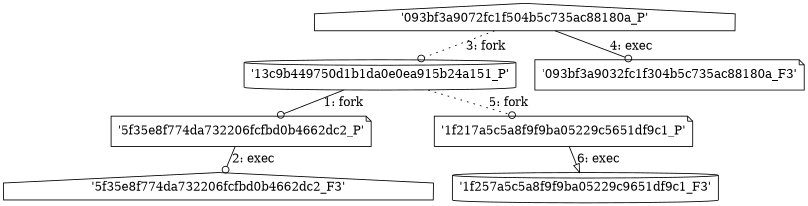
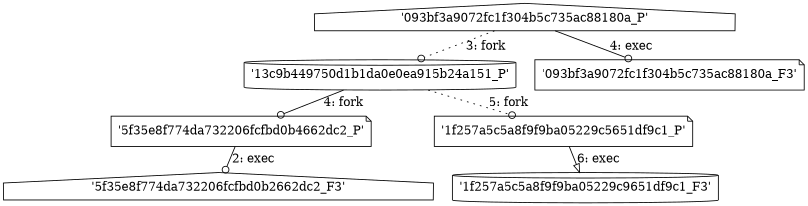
(525, 19) -> (525, 19)
(670, 75) -> (670, 75)
(343, 103) -> (343, 103)
(563, 131) -> (563, 131)
(218, 188) -> (218, 188)
